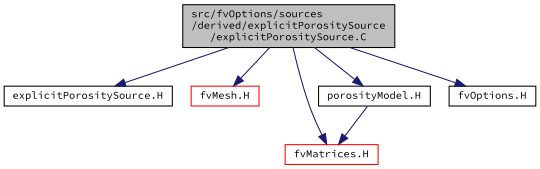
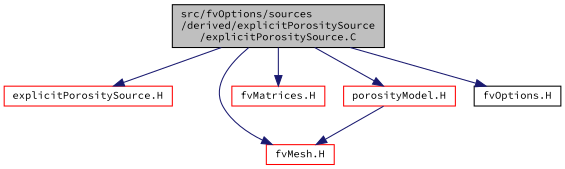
(88, 96) -> (88, 96)
(374, 96) -> (400, 96)
(356, 121) -> (355, 123)
